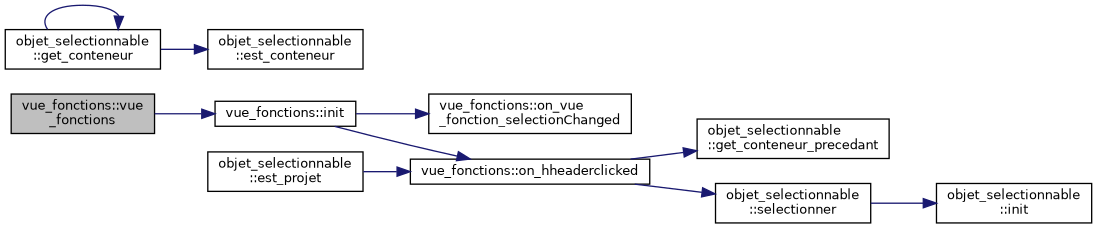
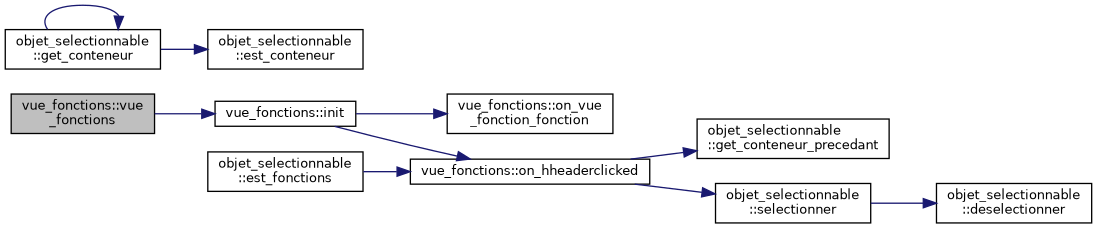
(530, 114) -> (530, 114)
(285, 172) -> (285, 172)
(1014, 203) -> (1014, 203)
